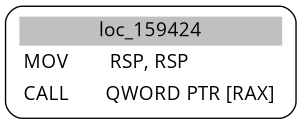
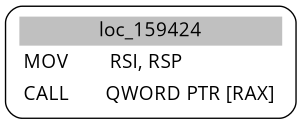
(107, 62) -> (103, 62)
